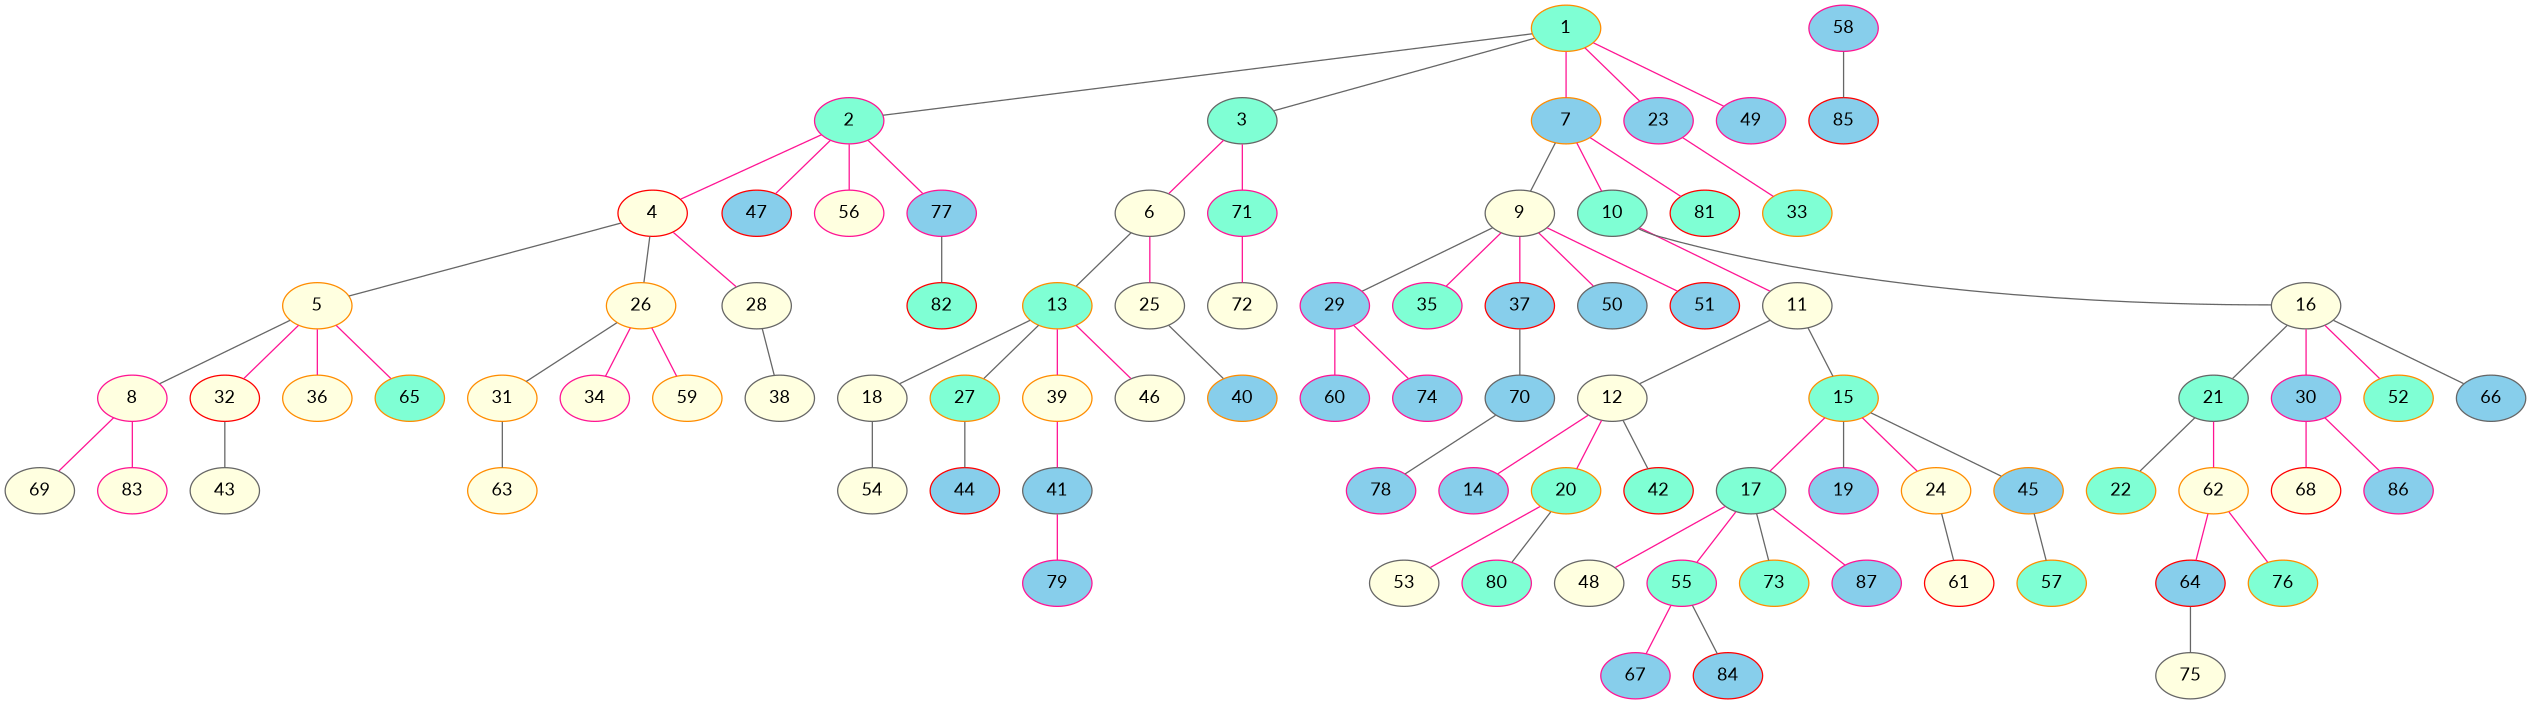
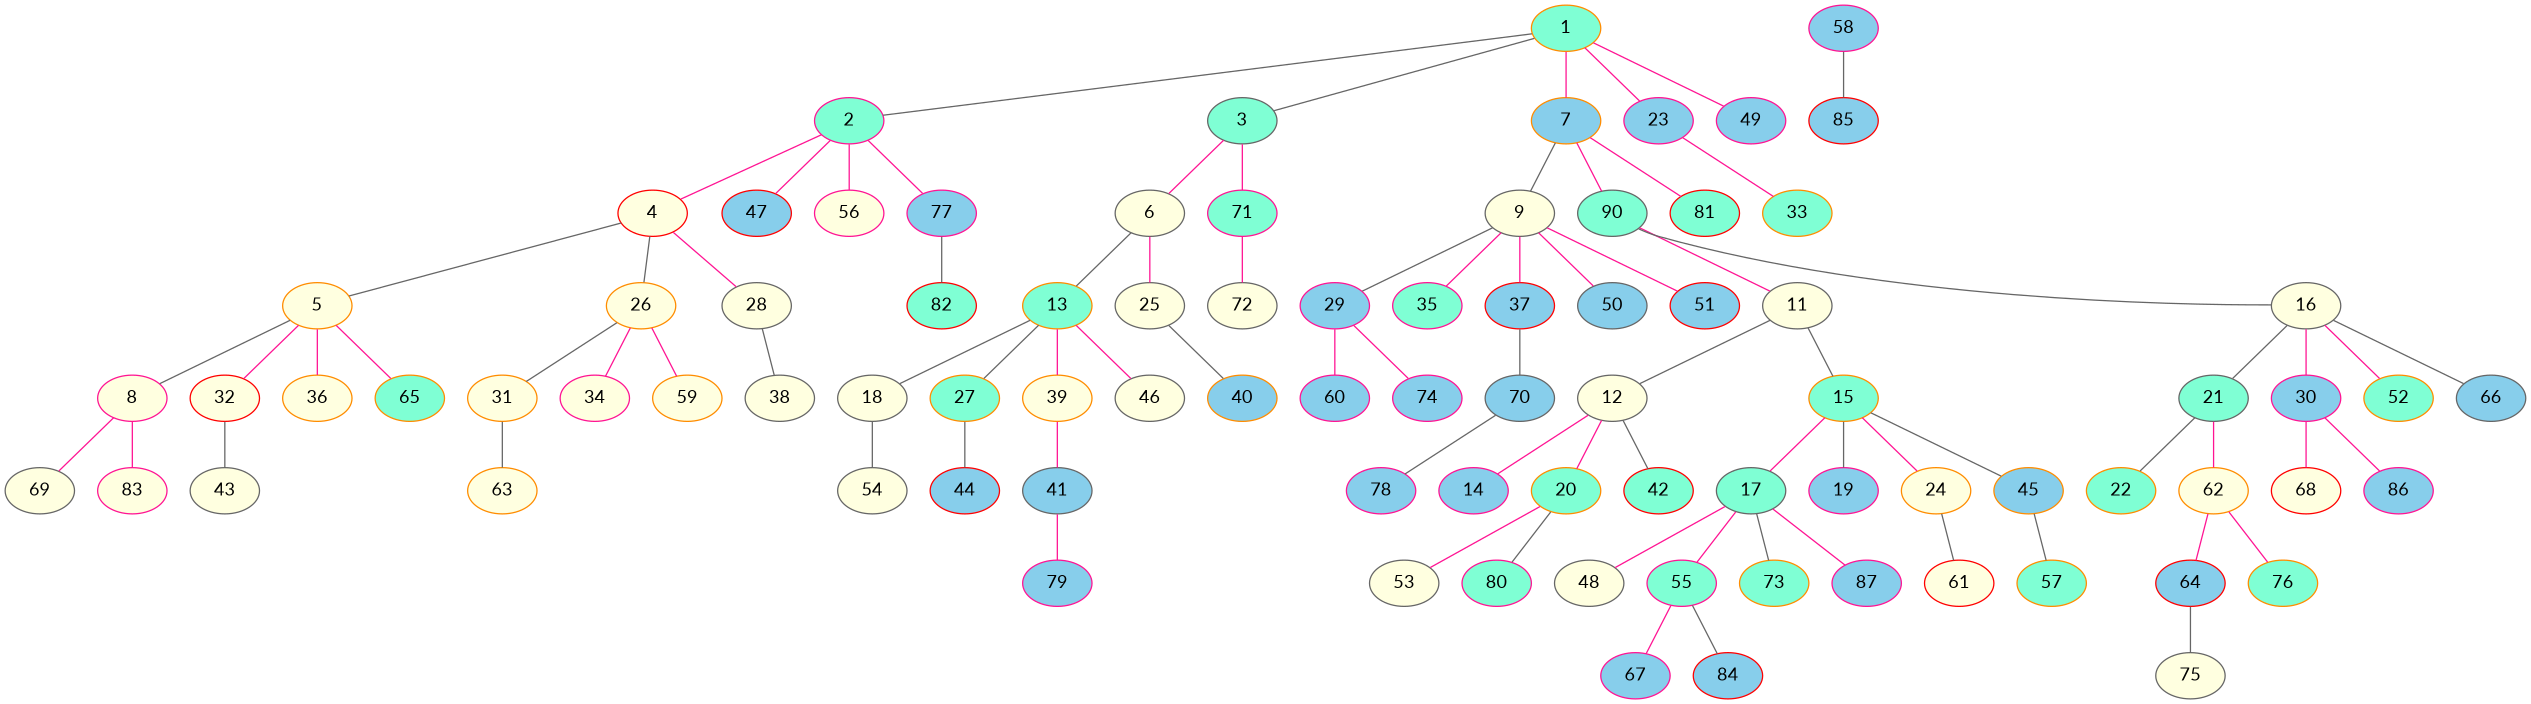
(1612, 213) -> (1612, 213)
